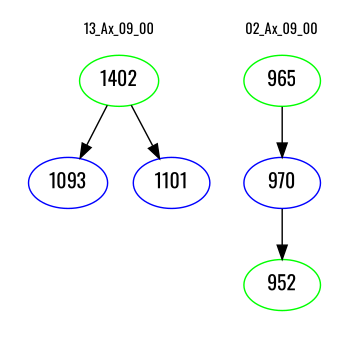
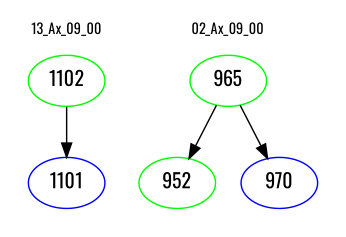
(119, 81) -> (67, 81)
(68, 183) -> none
(282, 227) -> (206, 126)
